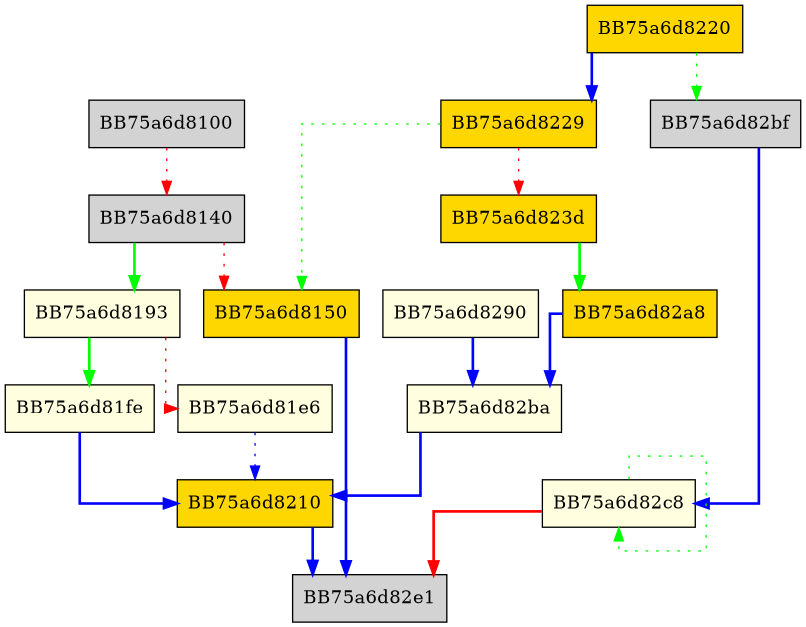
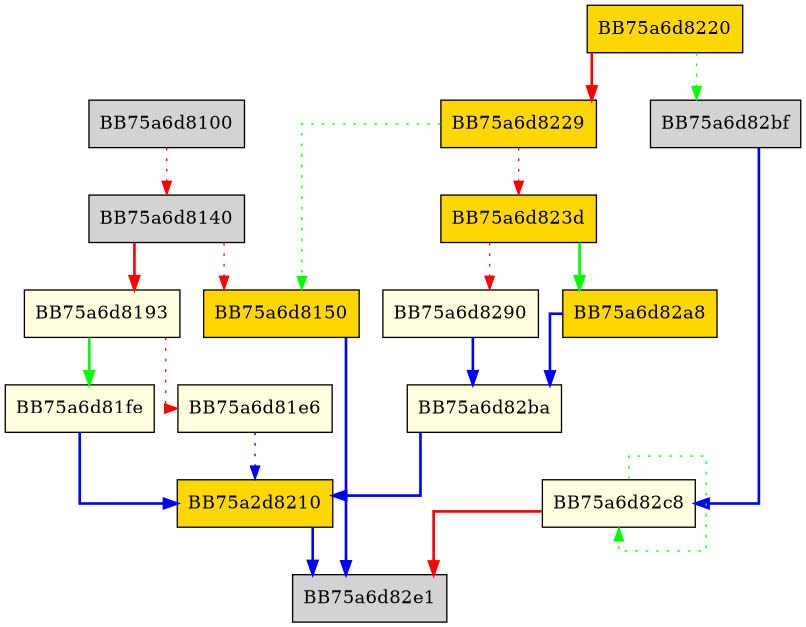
(592, 70) -> (592, 70)
(134, 259) -> (134, 259)
none -> (490, 259)
(255, 503) -> (255, 503)
